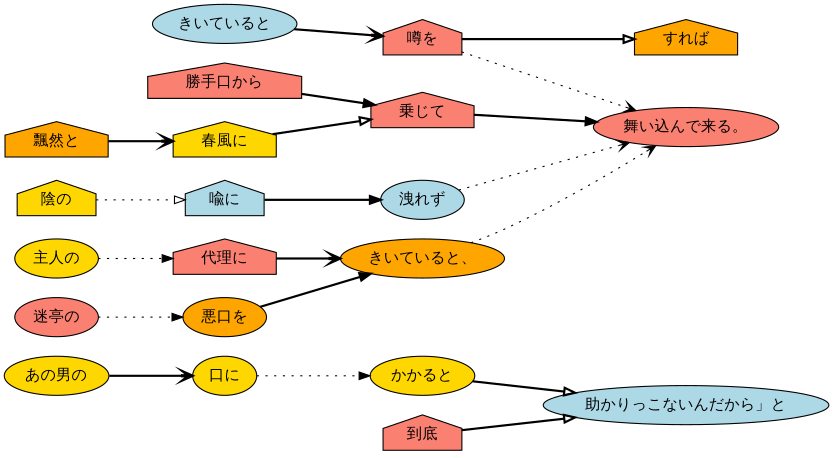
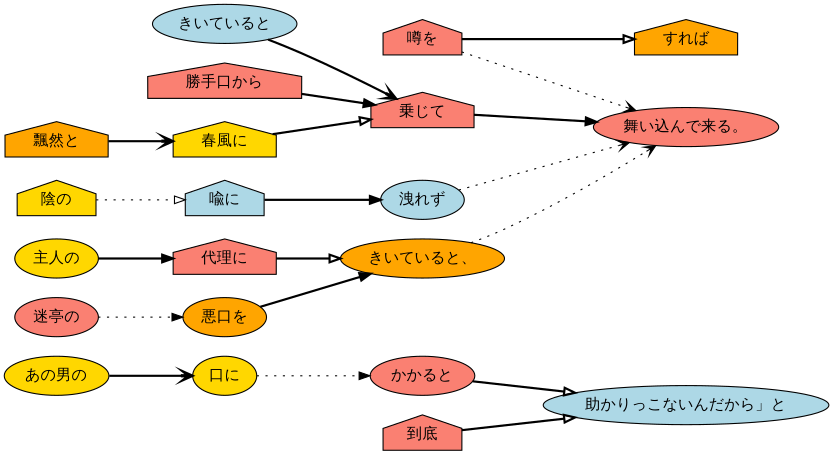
(333, 32) -> (328, 65)
(130, 258) -> (130, 258)
(303, 258) -> (303, 258)
(422, 376) -> (422, 376)
